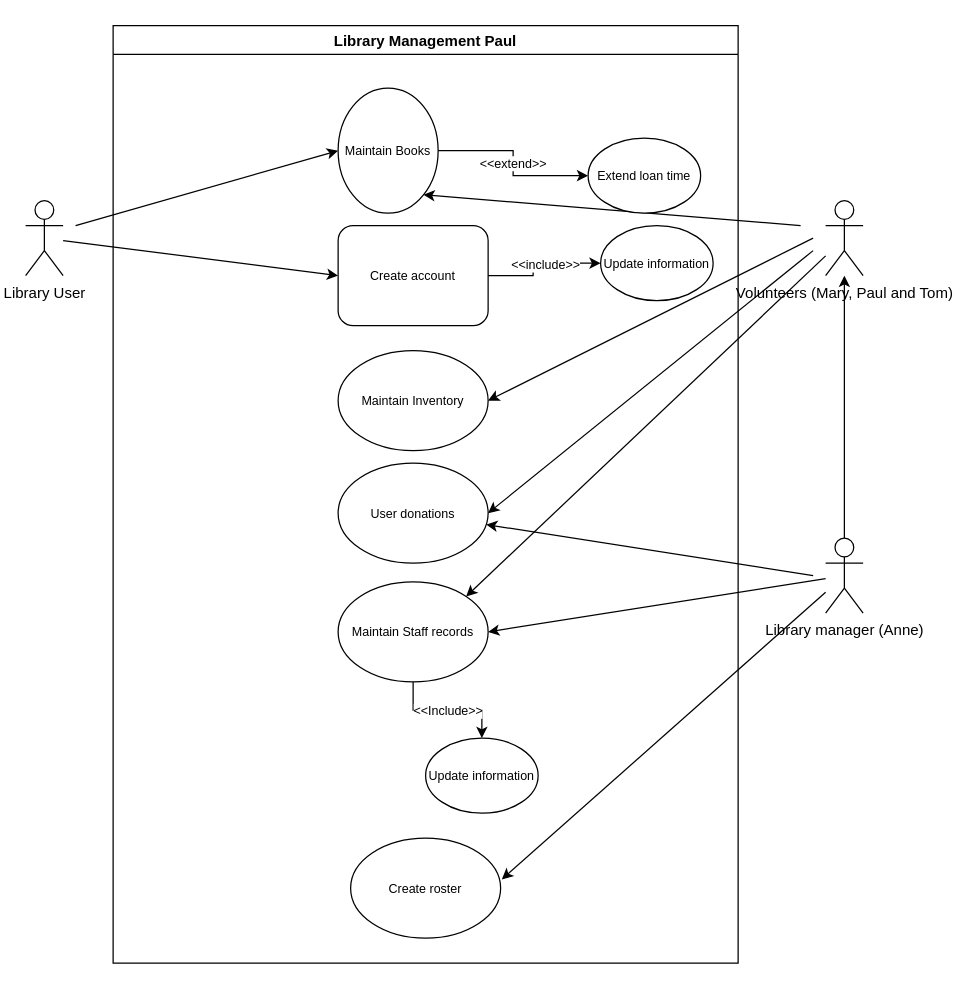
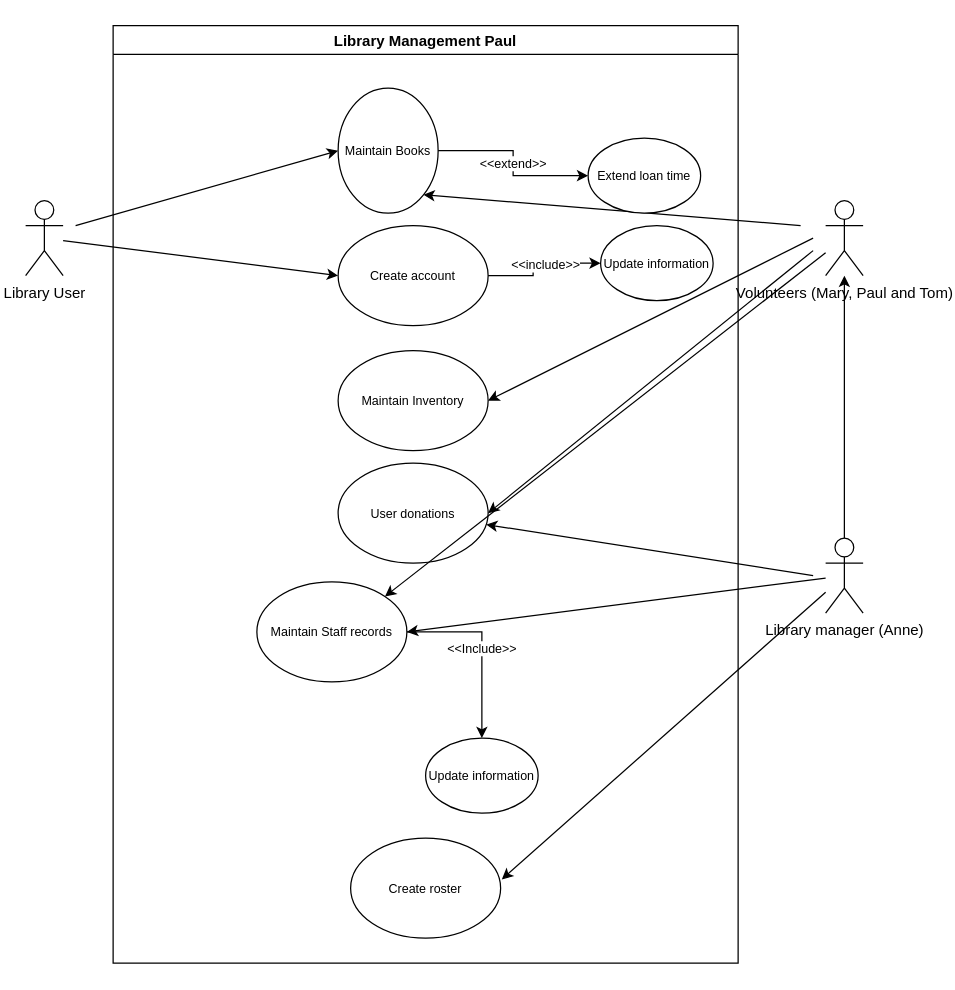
(413, 276) -> (413, 276)
(413, 632) -> (332, 632)
